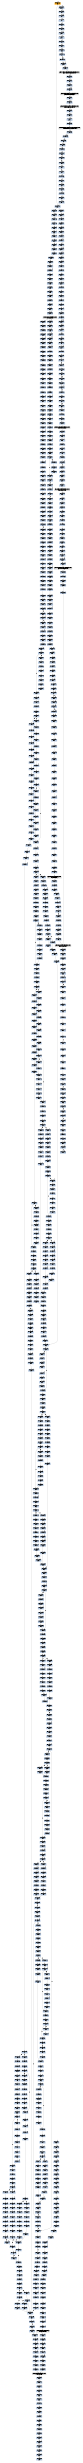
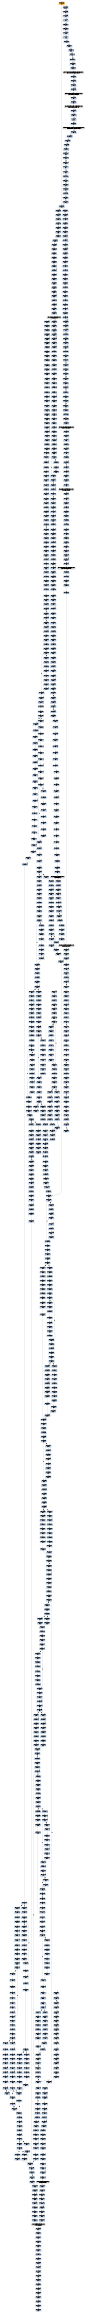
(48, 1139) -> none
